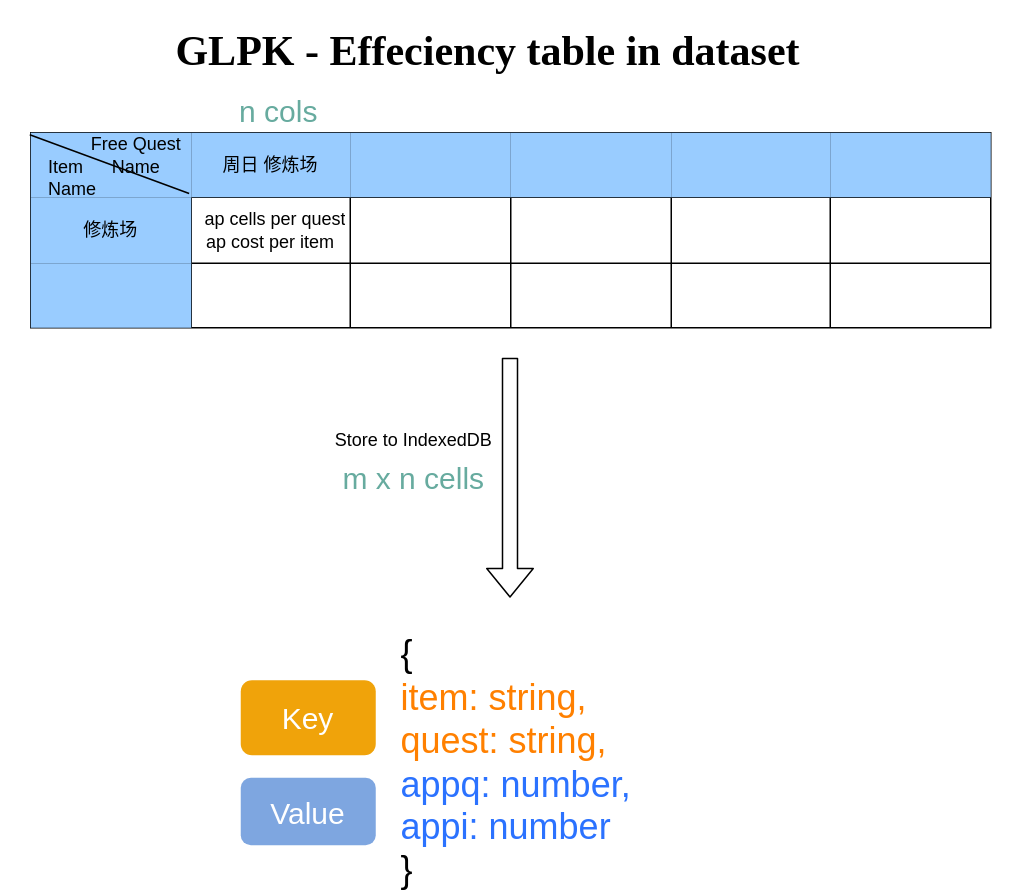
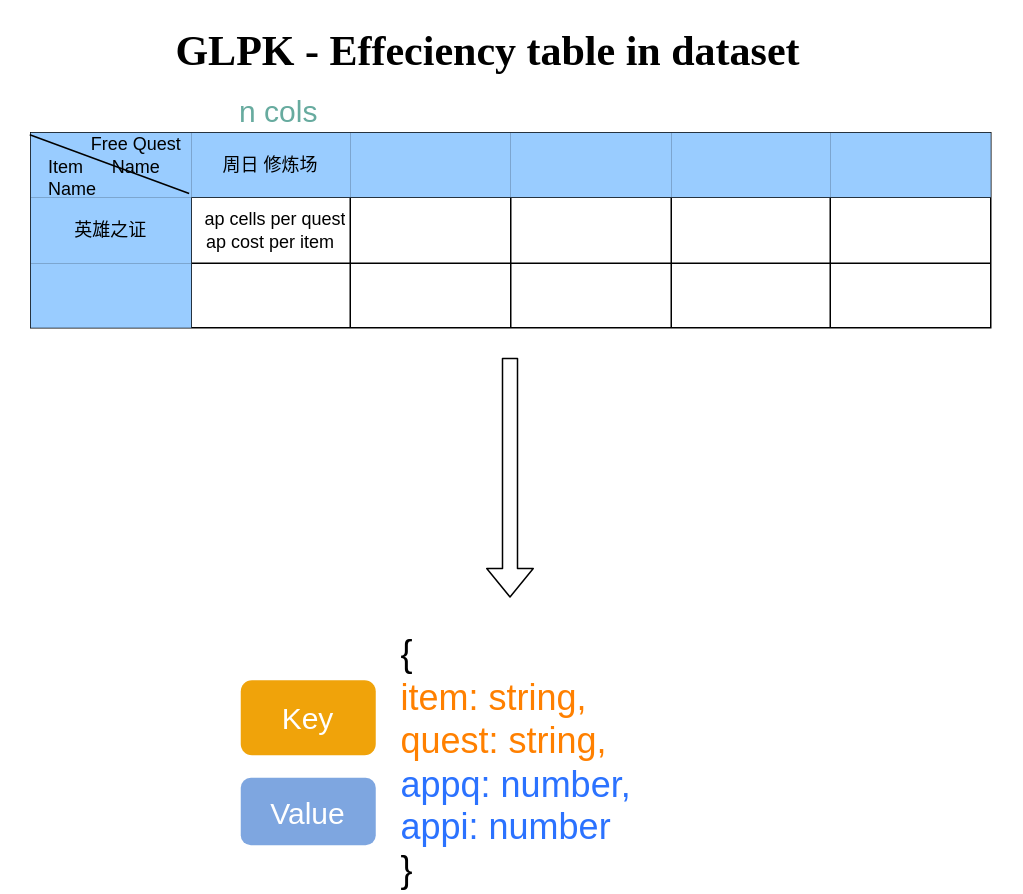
(111, 230) -> (111, 230)
(413, 440) -> none
(413, 478) -> none
